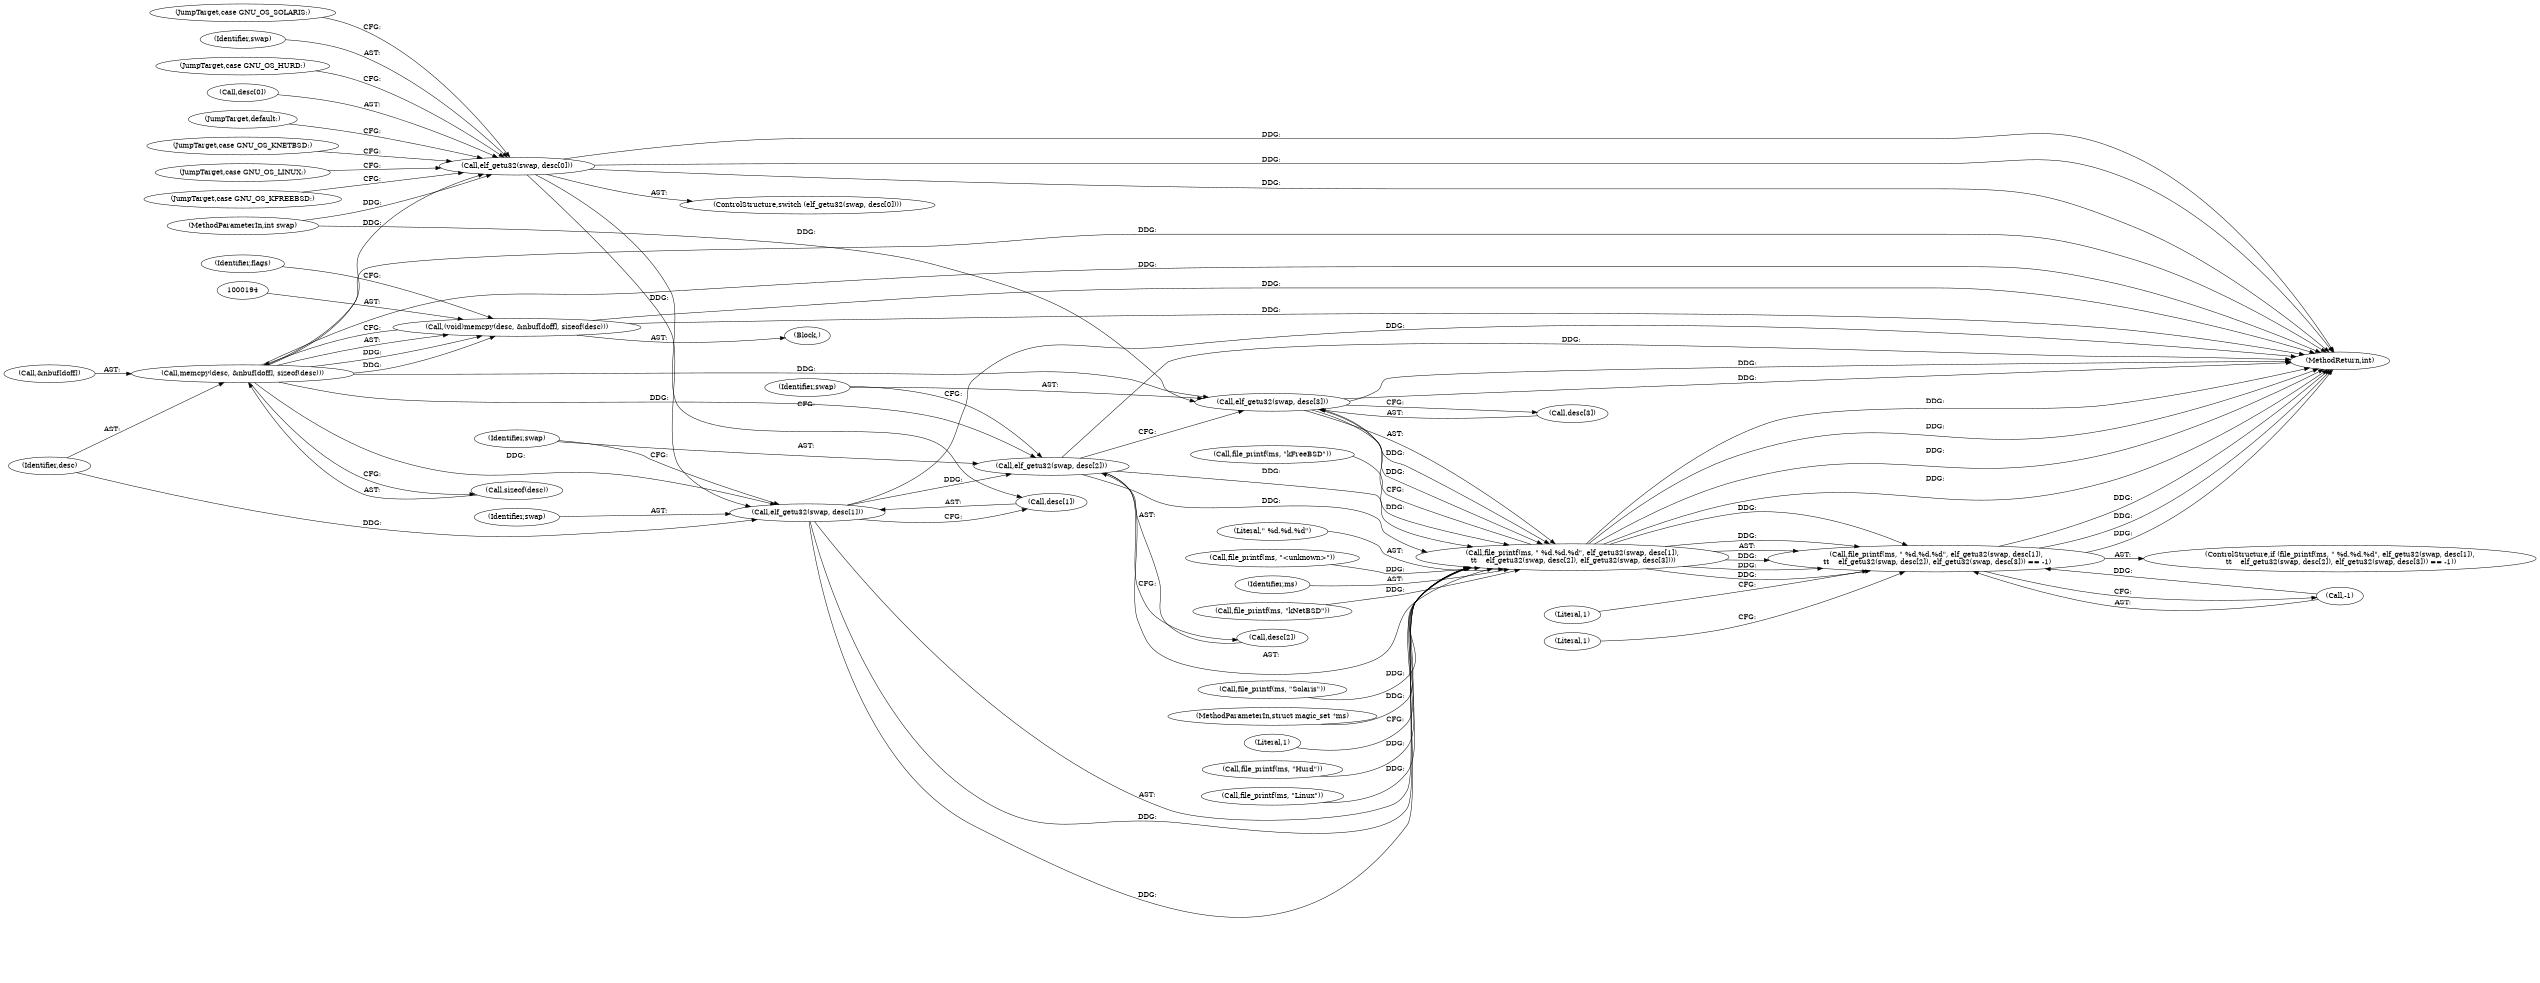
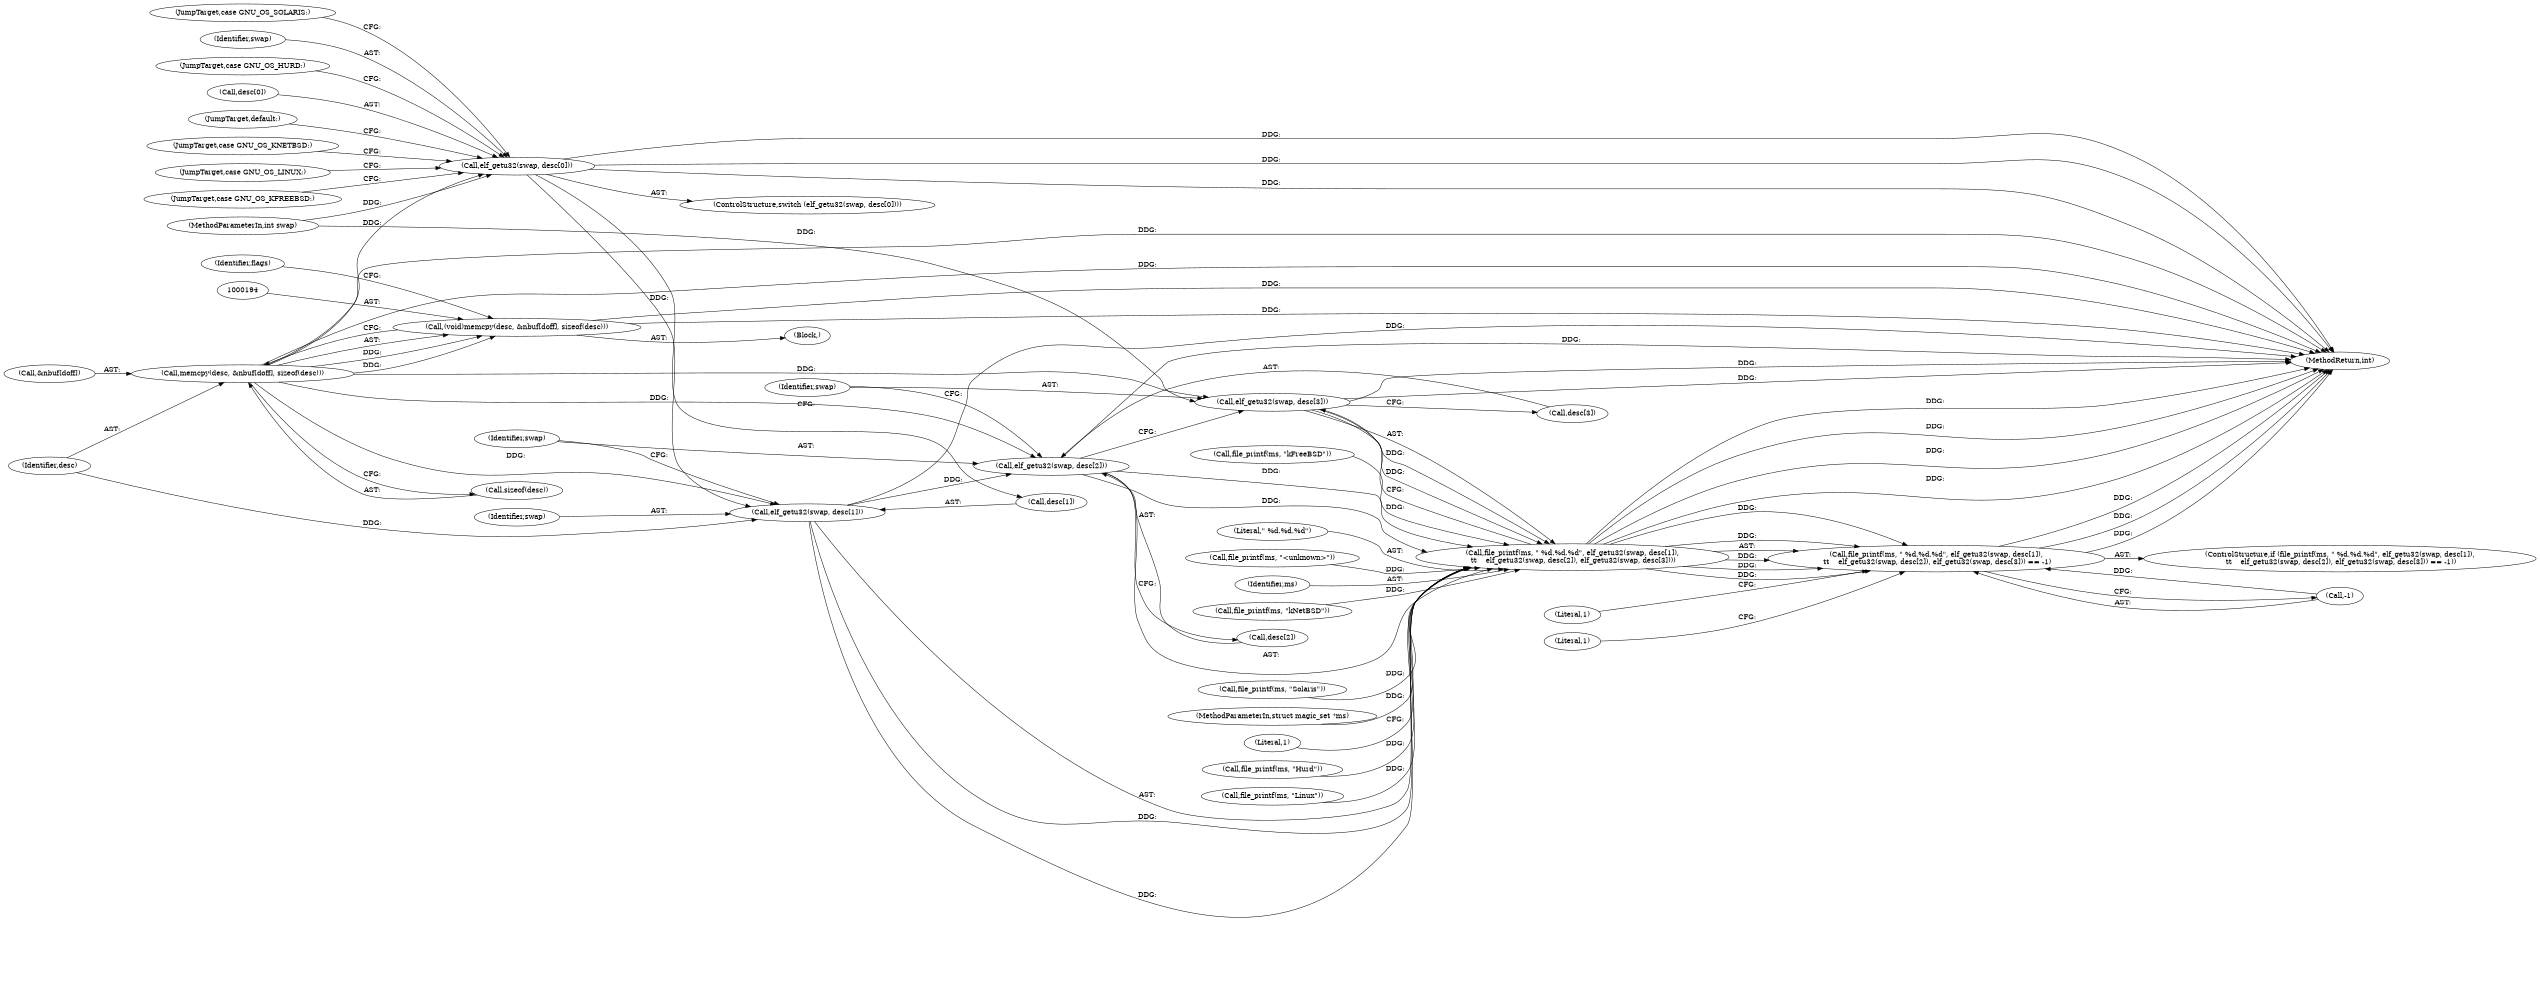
(1431, 418) -> (1298, 371)
(941, 522) -> none
